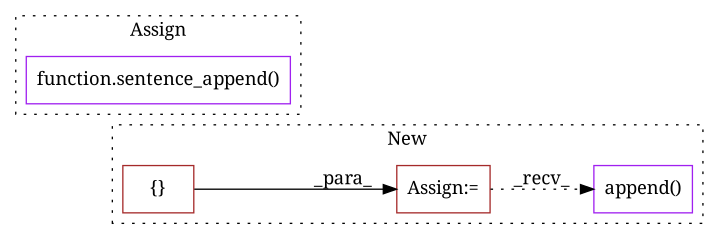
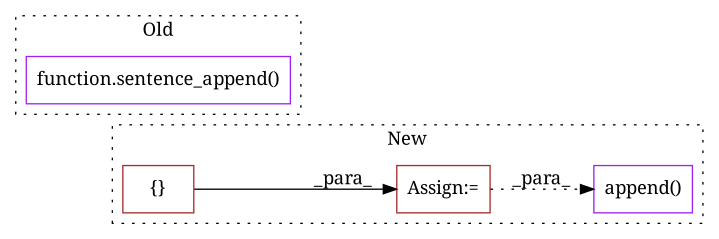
(158, 31) -> (158, 31)
(542, 179) -> (542, 179)
